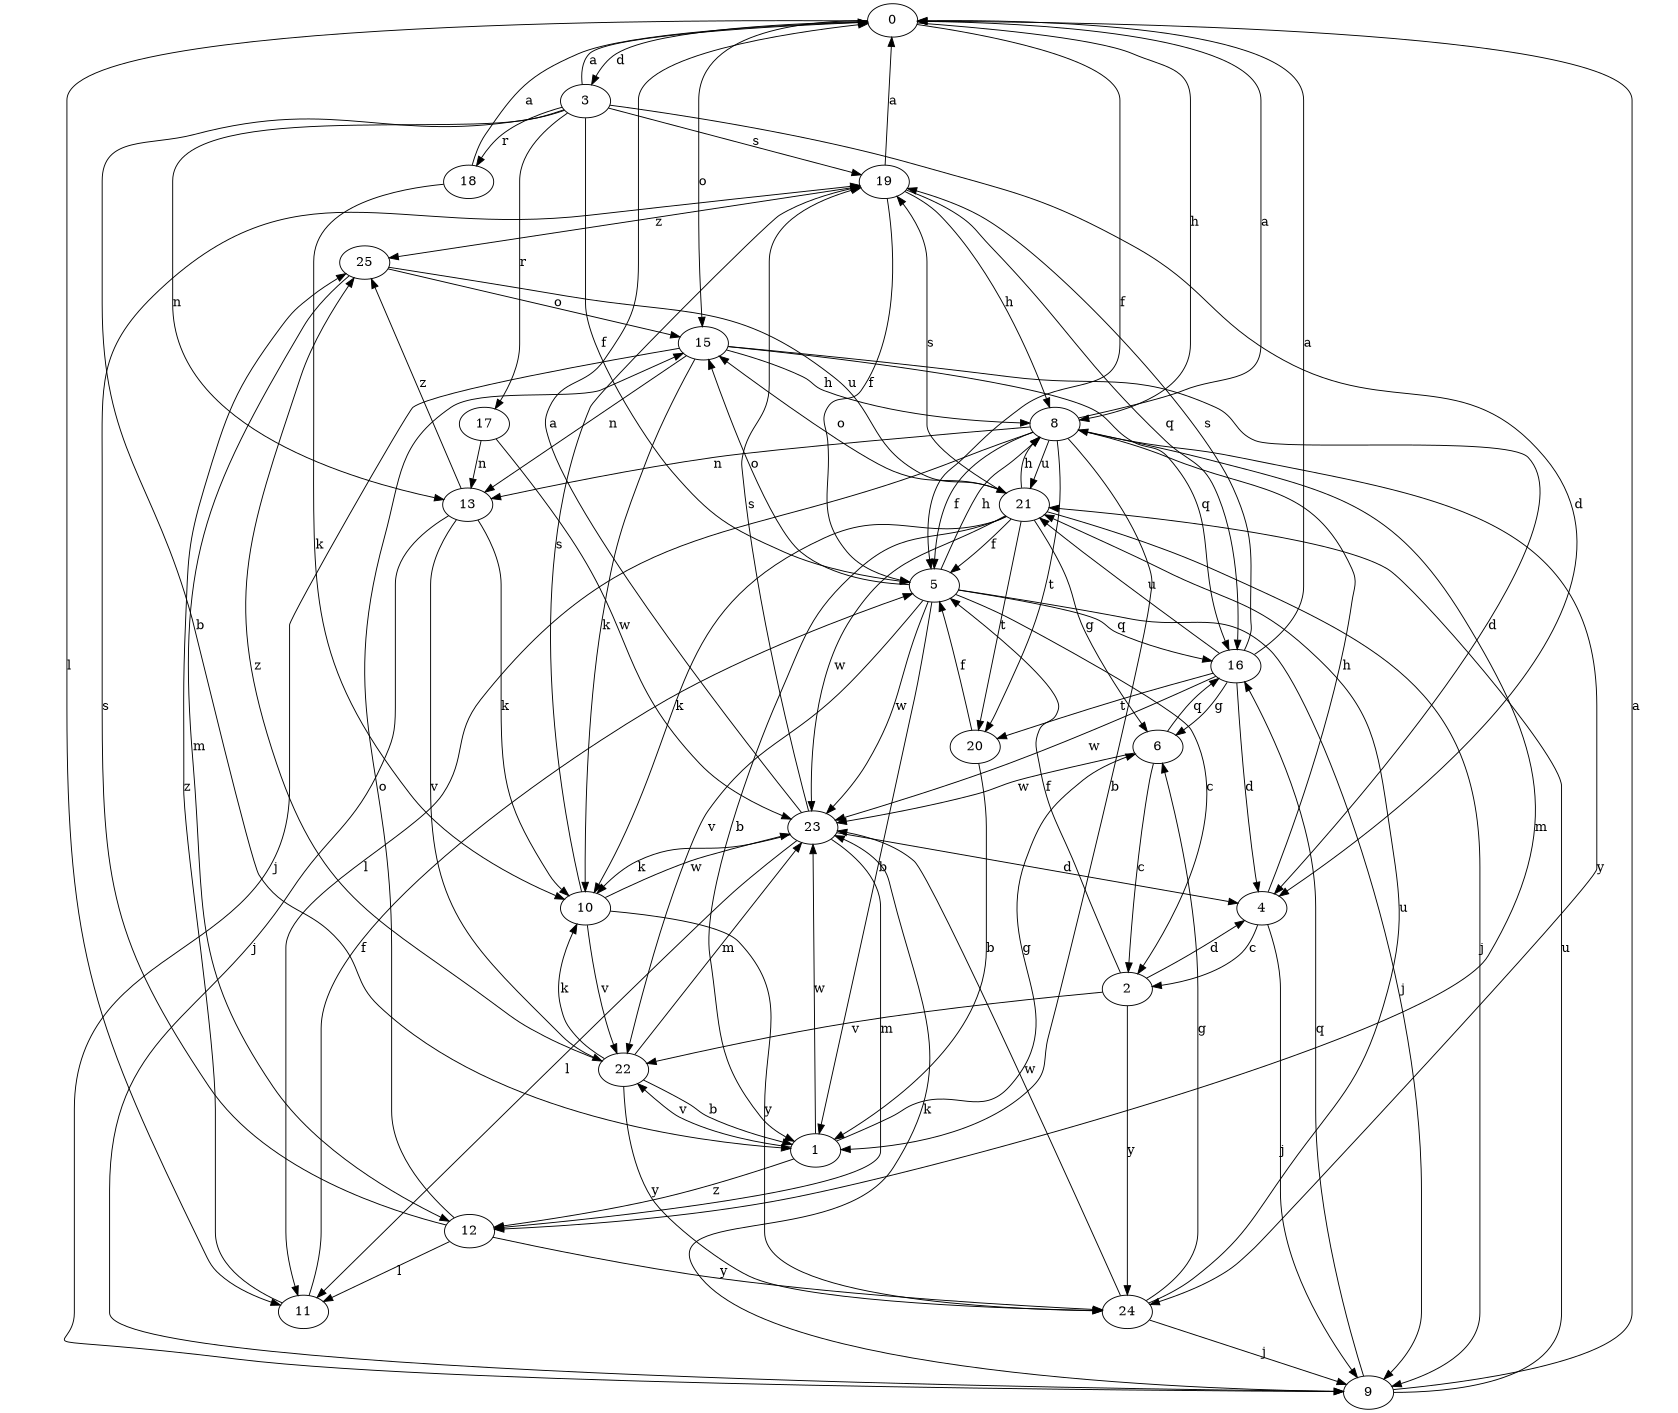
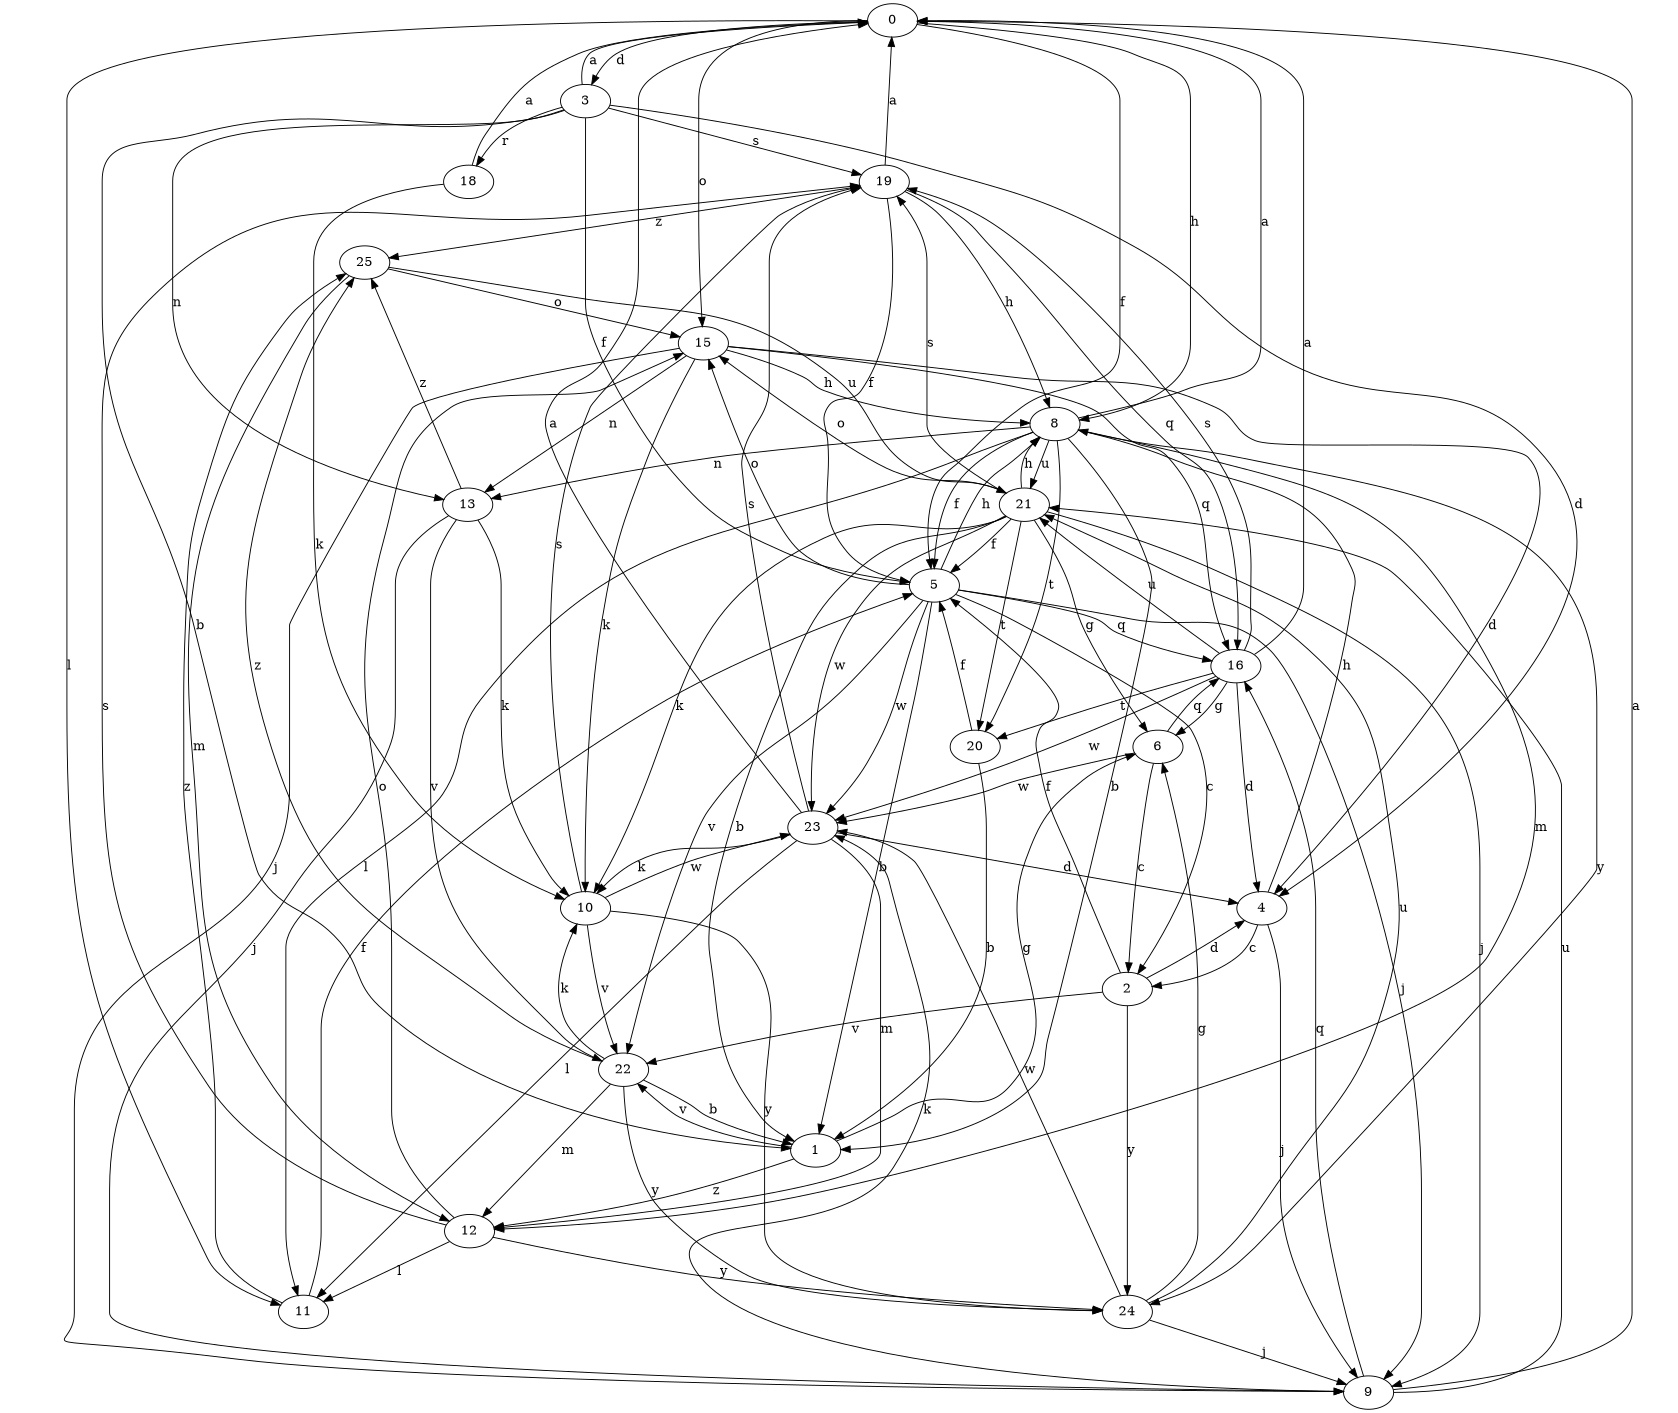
(484, 424) -> none
(719, 947) -> (550, 1147)
(814, 994) -> none
